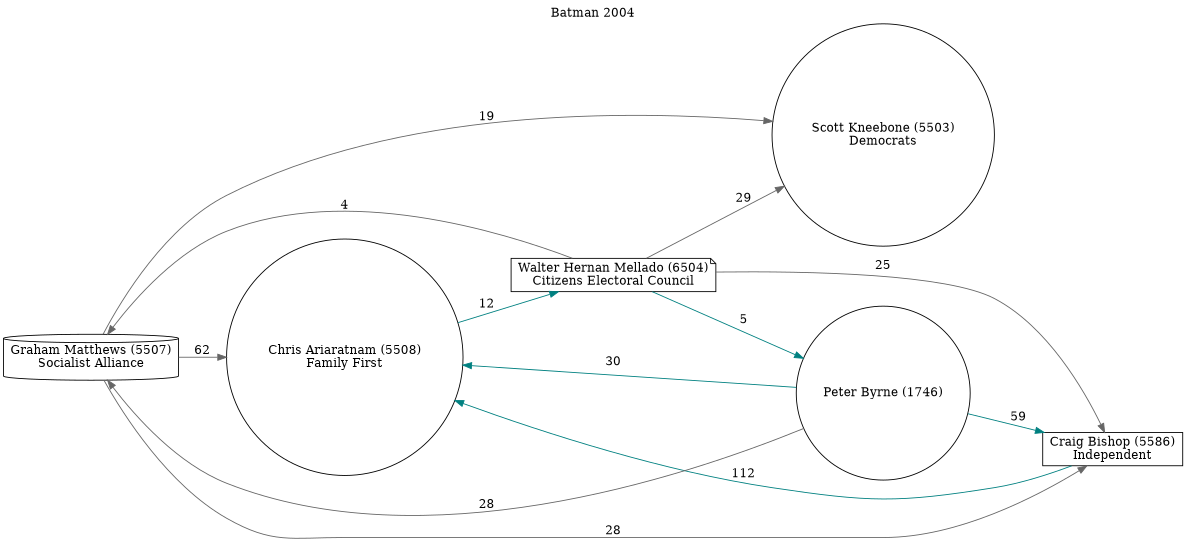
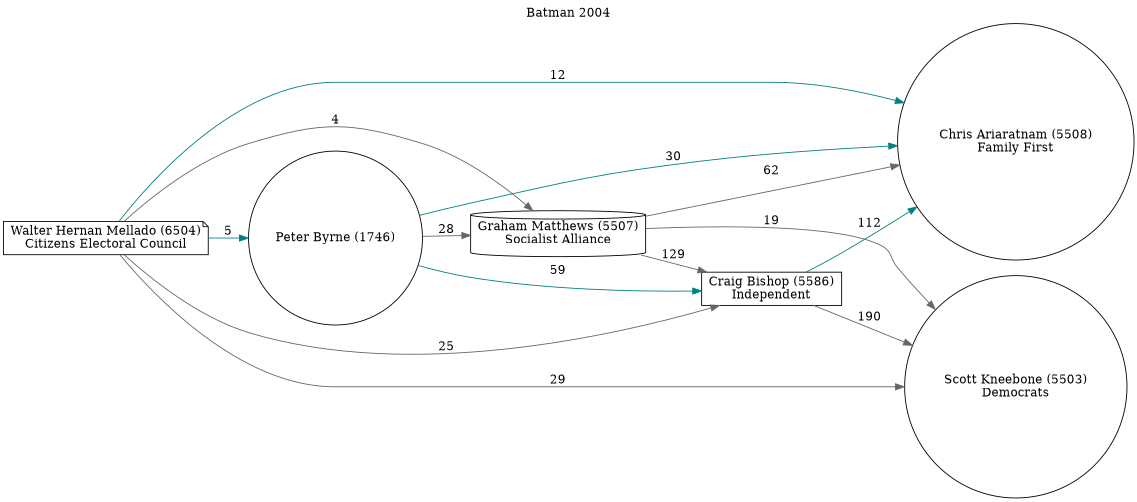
(504, 308) -> (484, 82)
none -> (859, 324)
(613, 531) -> (674, 255)
